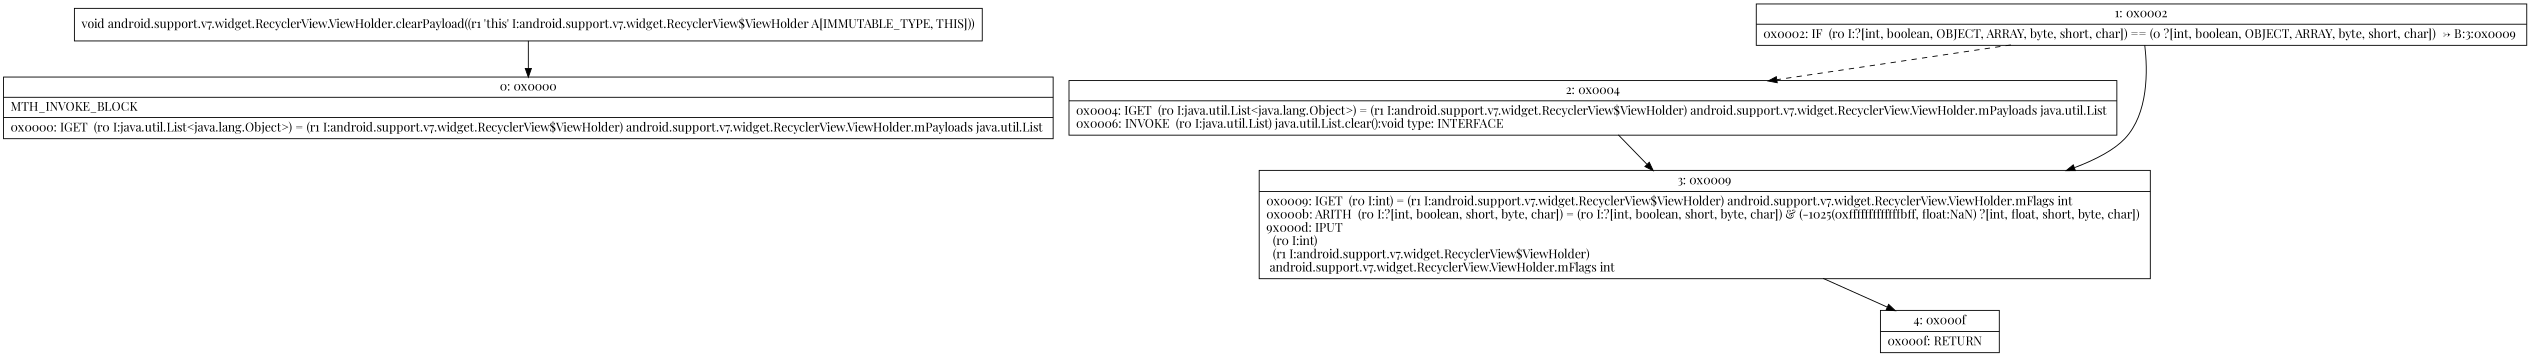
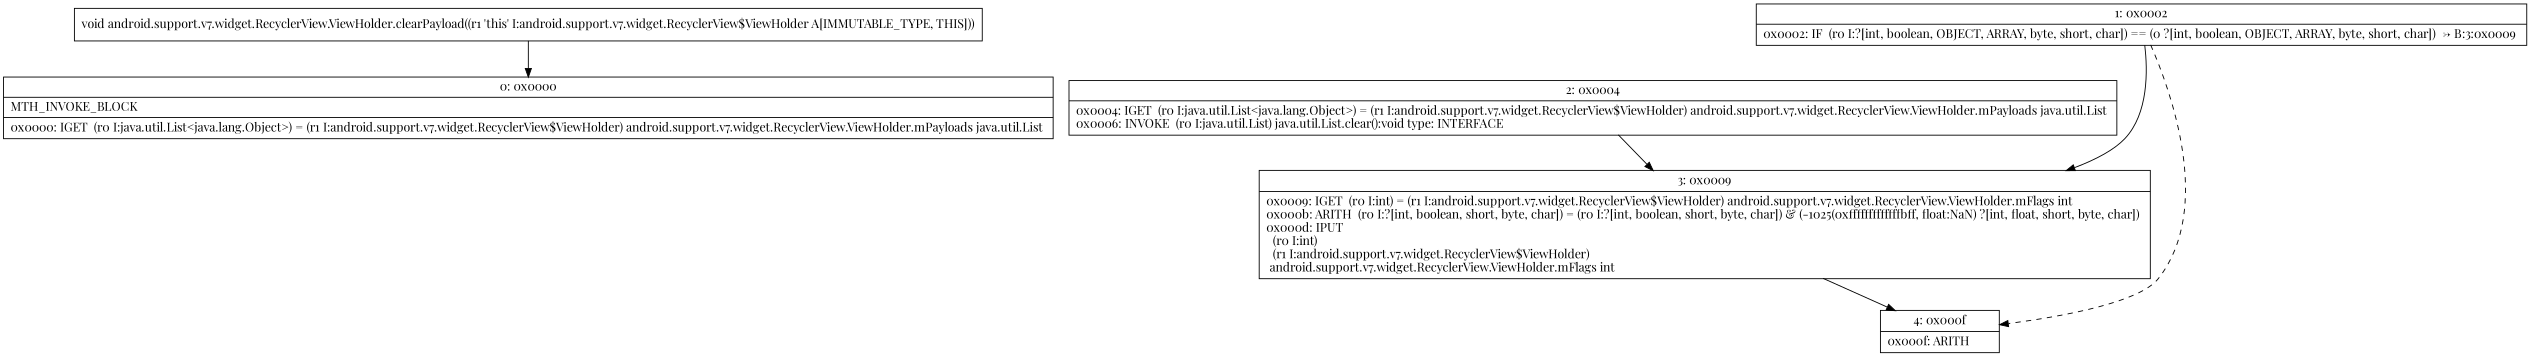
(1894, 62) -> (2177, 240)
(1308, 228) -> (1308, 228)
(1940, 342) -> (1934, 342)
